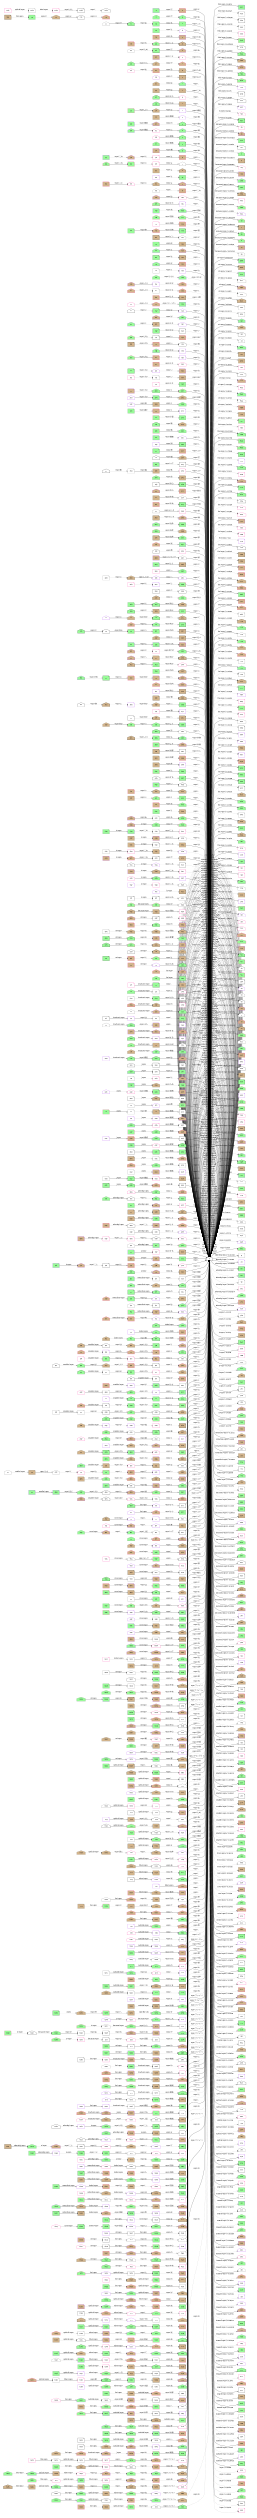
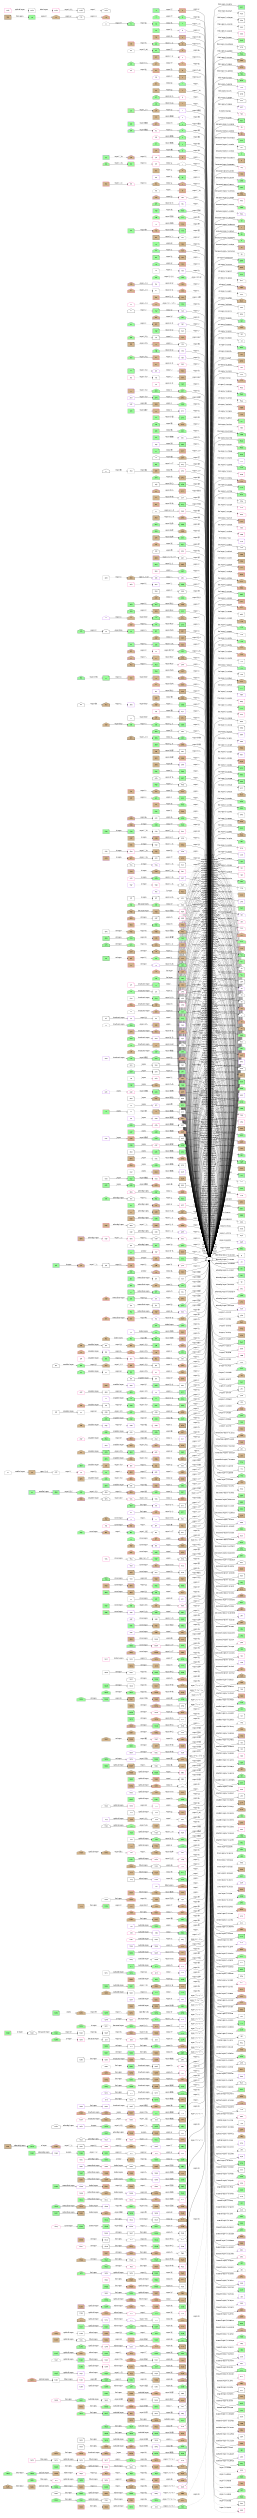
(131, 952) -> (131, 952)
